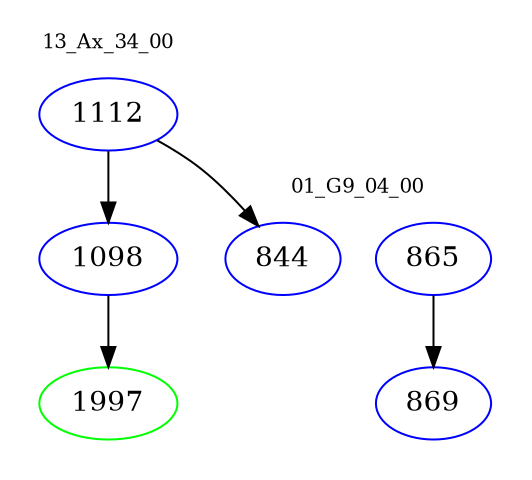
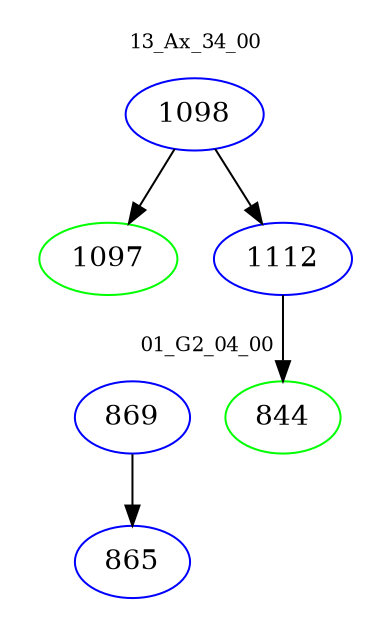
(108, 177) -> (233, 178)
(358, 188) -> (208, 346)
(283, 259) -> (283, 417)
(434, 321) -> (132, 480)
(108, 403) -> (108, 259)
